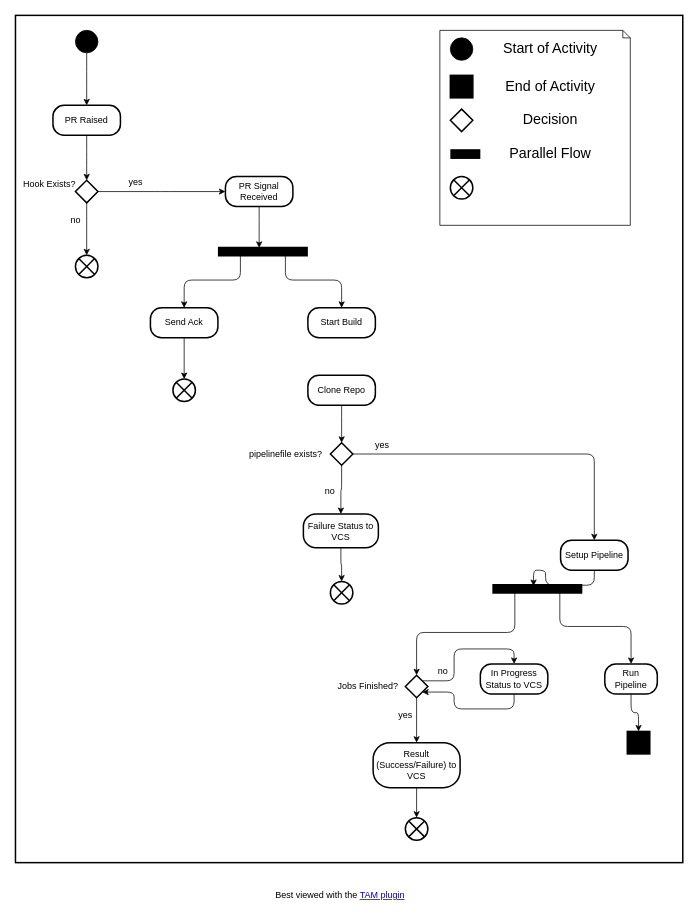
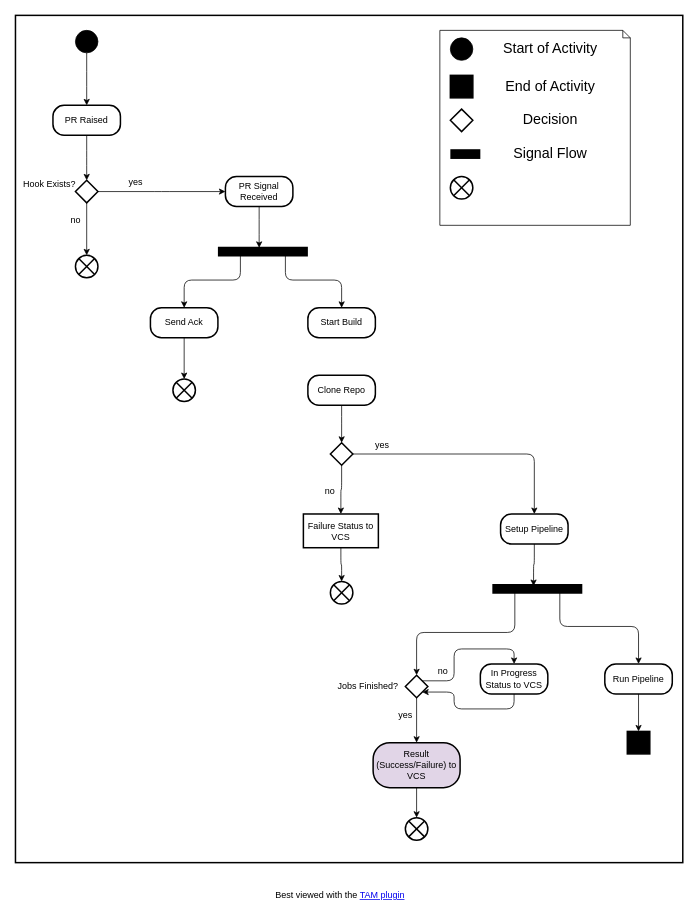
(551, 154) -> (551, 154)
(285, 454) -> none
(341, 531) -> (341, 531)
(594, 555) -> (534, 529)
(631, 679) -> (639, 679)
(417, 765) -> (417, 765)
